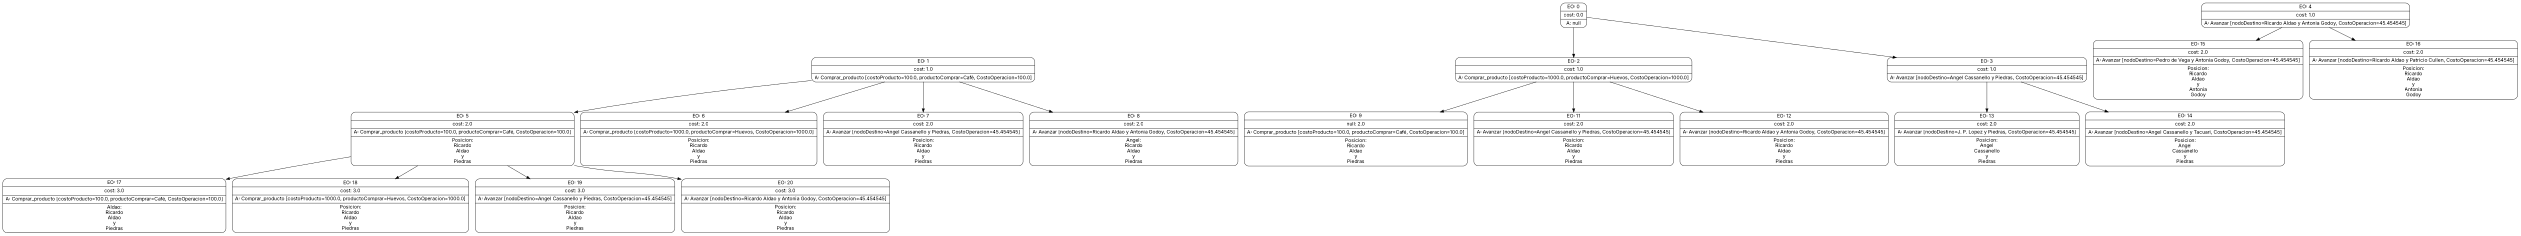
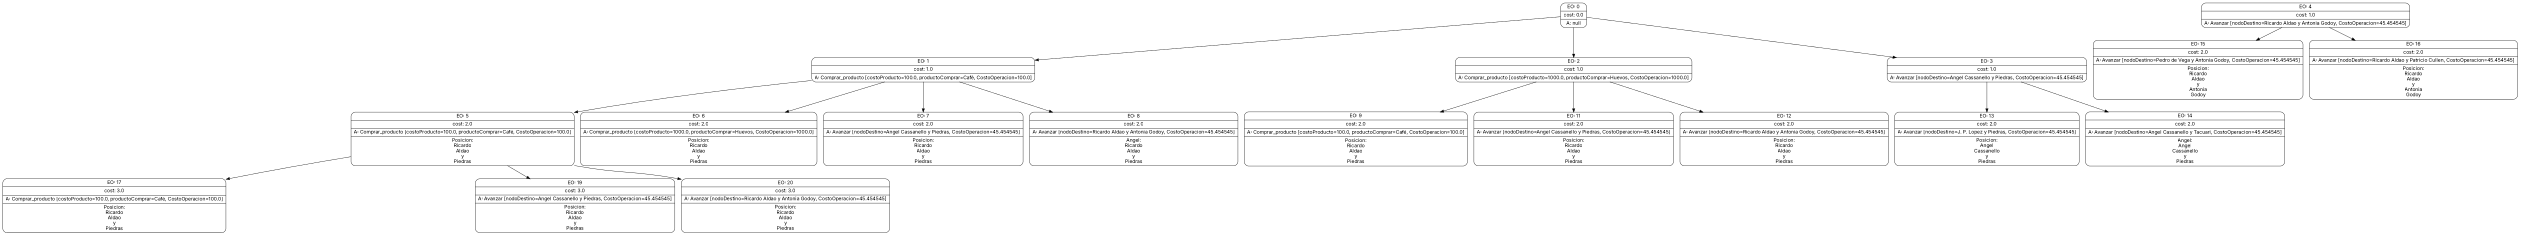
none -> (1300, 38)
(1356, 124) -> (1356, 124)
(2185, 141) -> (2185, 141)
(351, 206) -> none
(114, 207) -> (114, 207)
